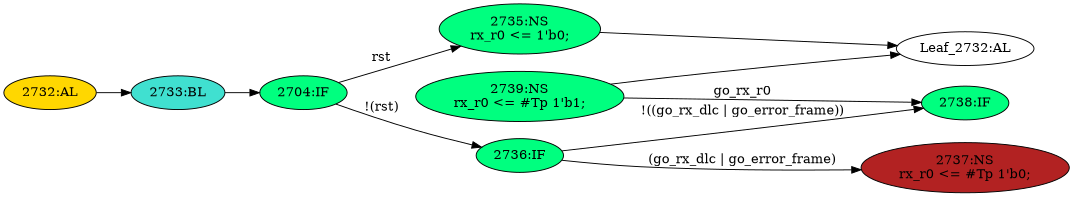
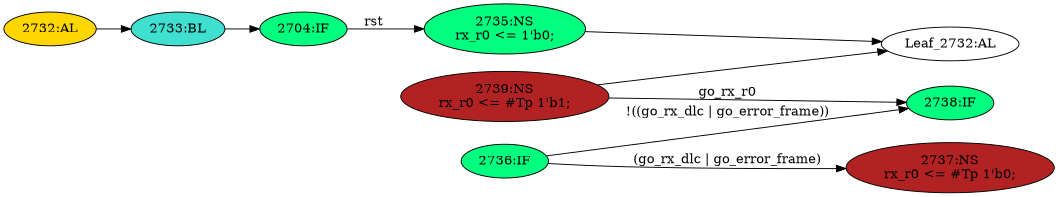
(520, 96) -> (505, 96)
(403, 126) -> none
